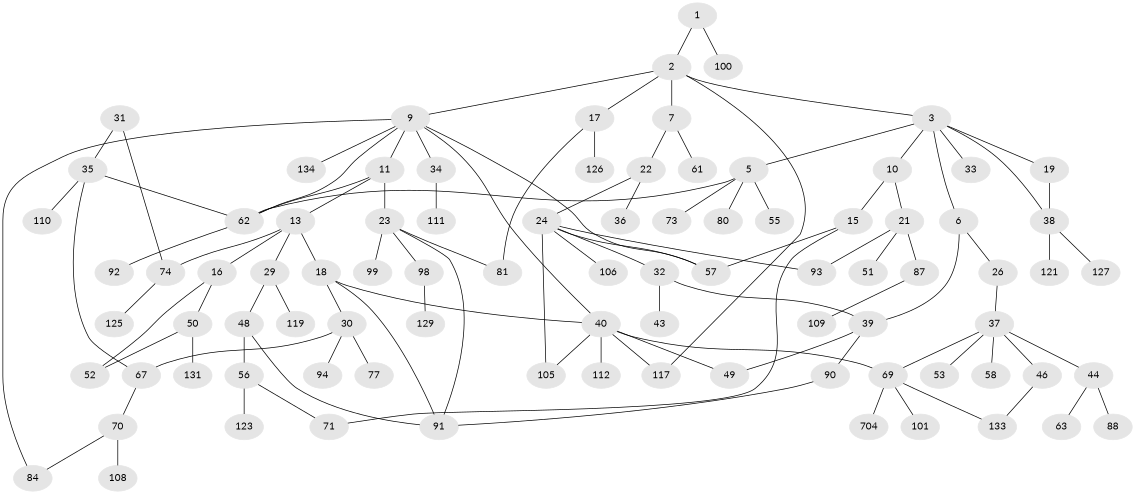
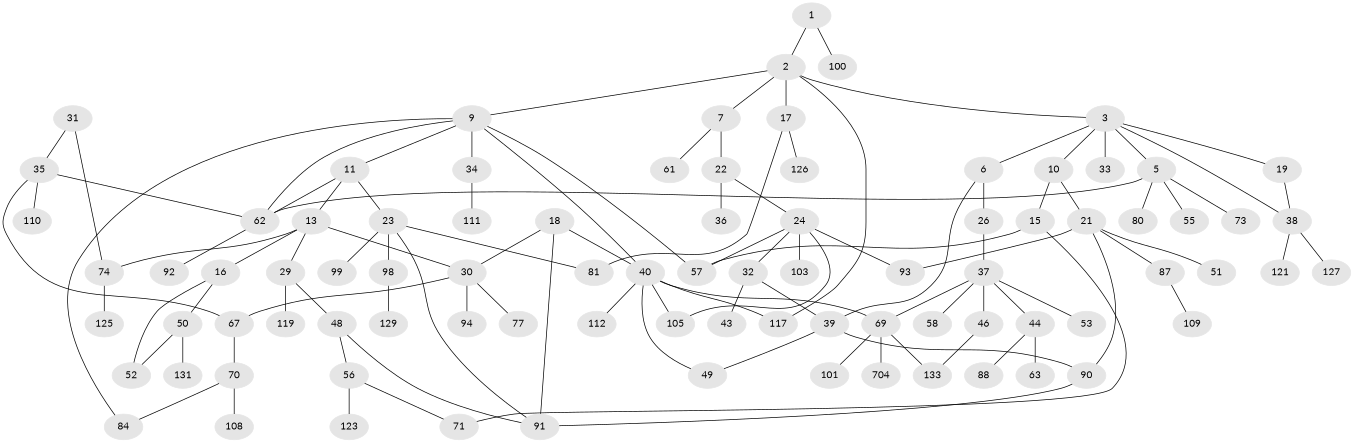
(306, 170) -> none
(308, 247) -> (383, 245)
(608, 273) -> (800, 273)
none -> (1115, 299)
